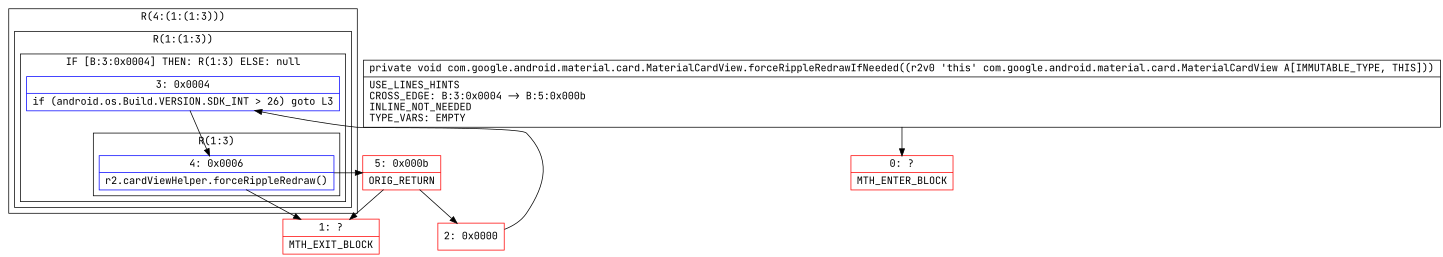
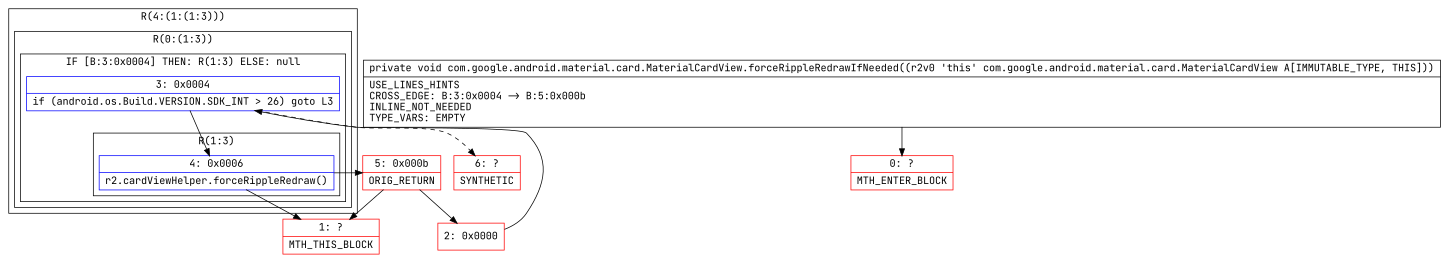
(183, 40) -> (183, 40)
none -> (487, 173)
(331, 245) -> (331, 245)
